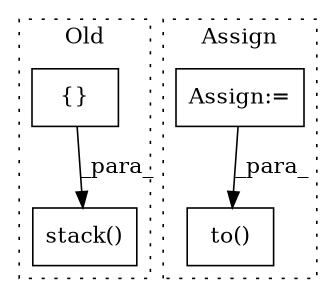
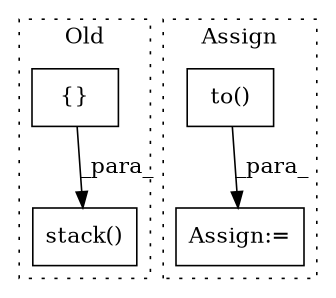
(236, 159) -> (235, 159)
